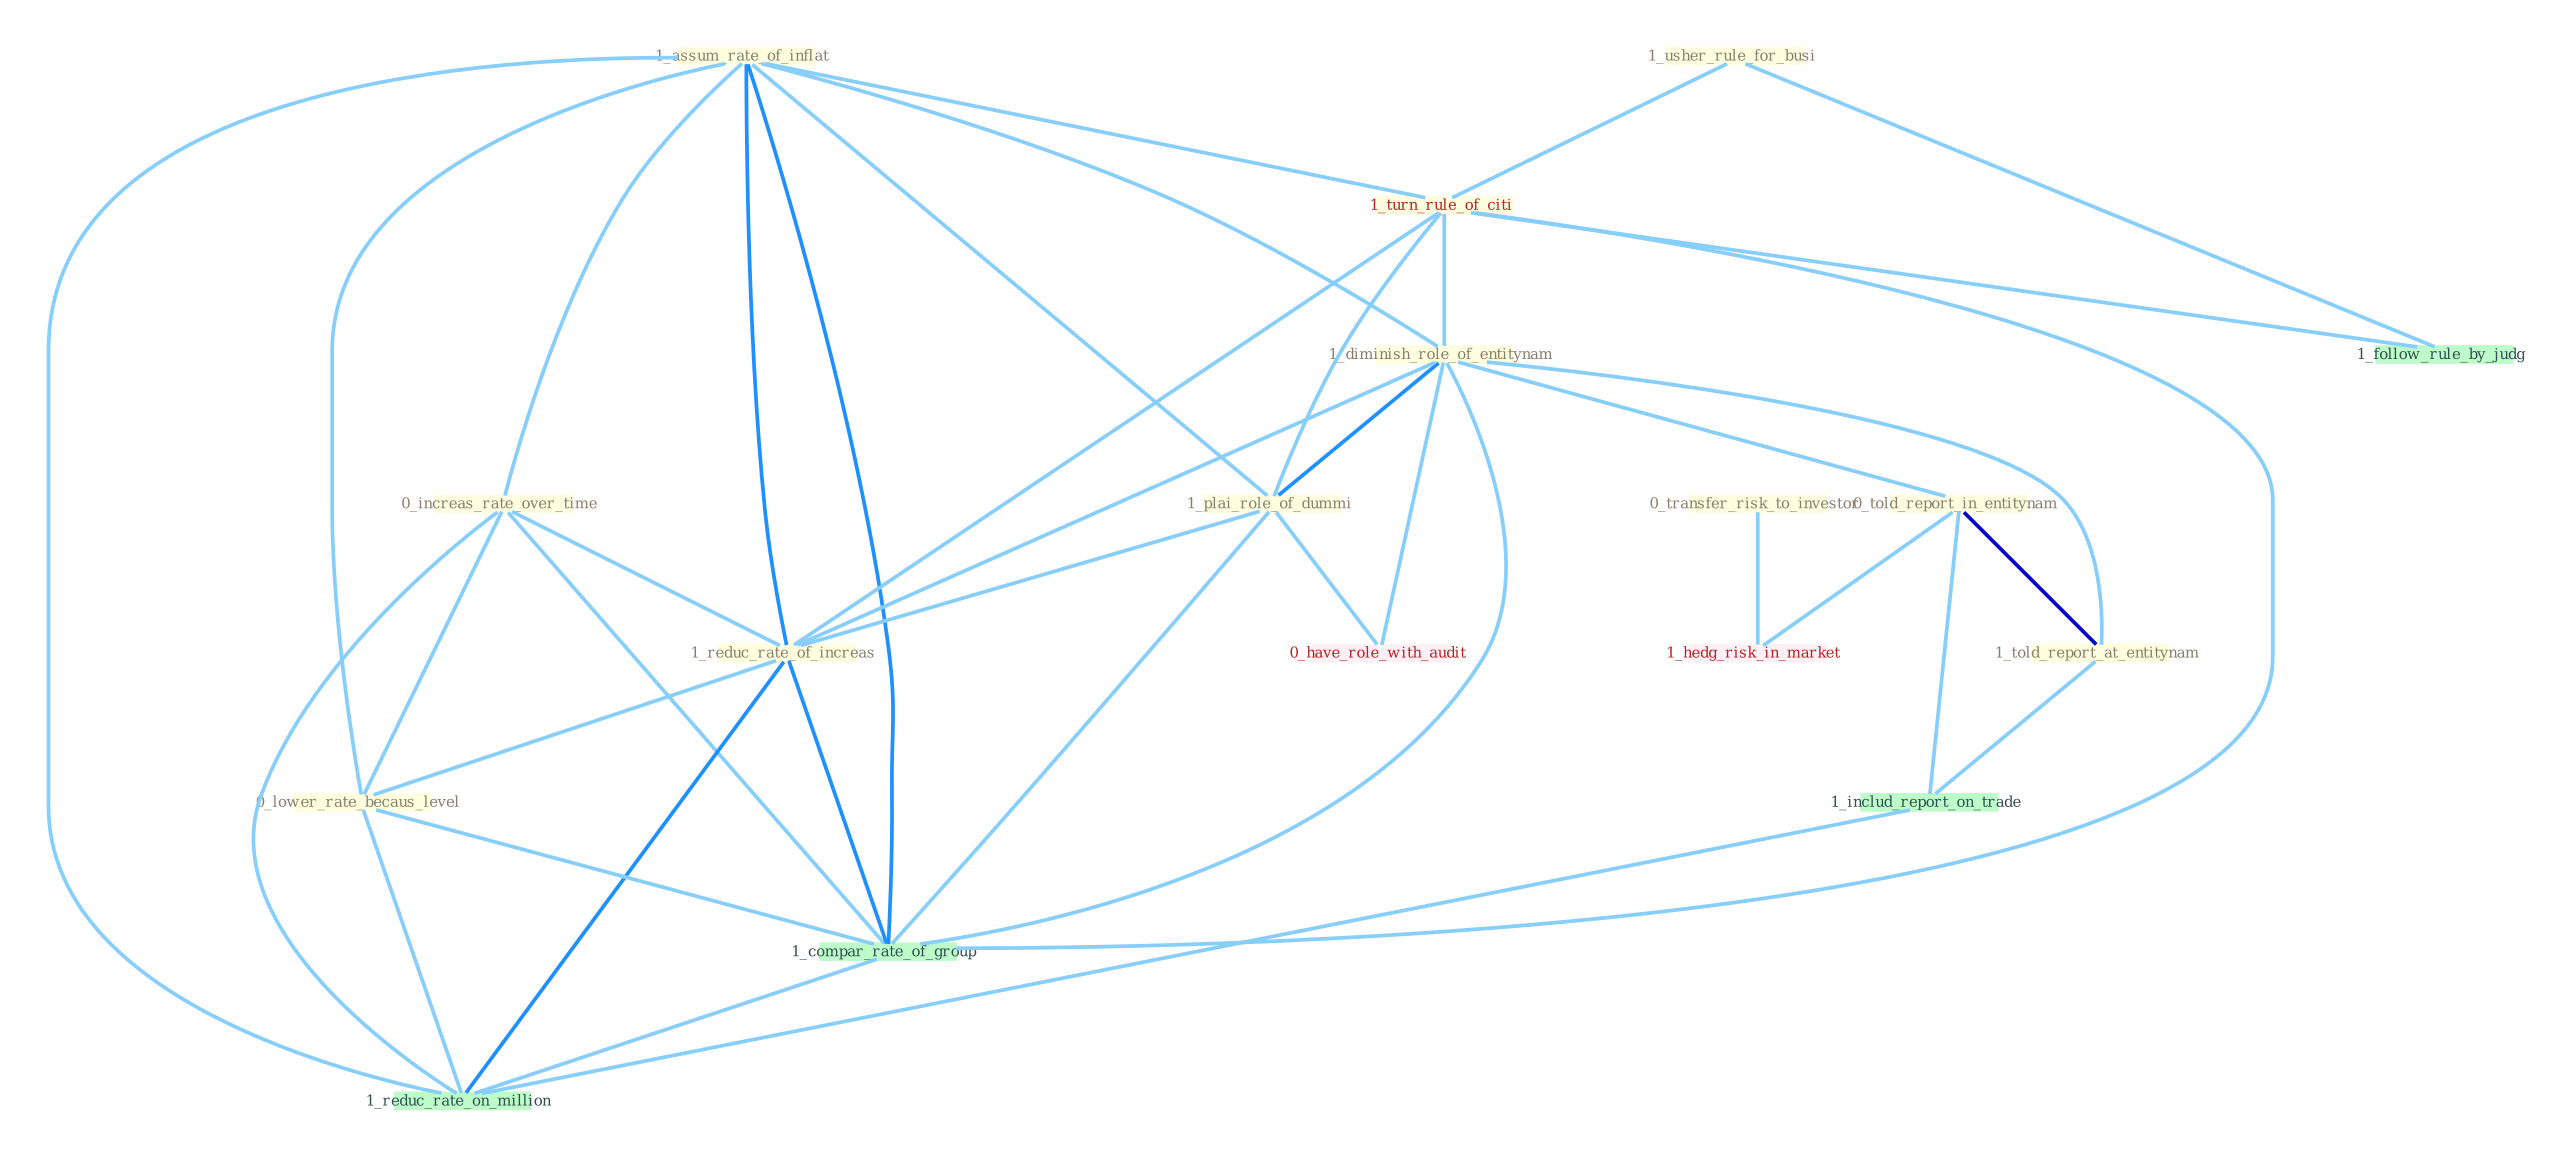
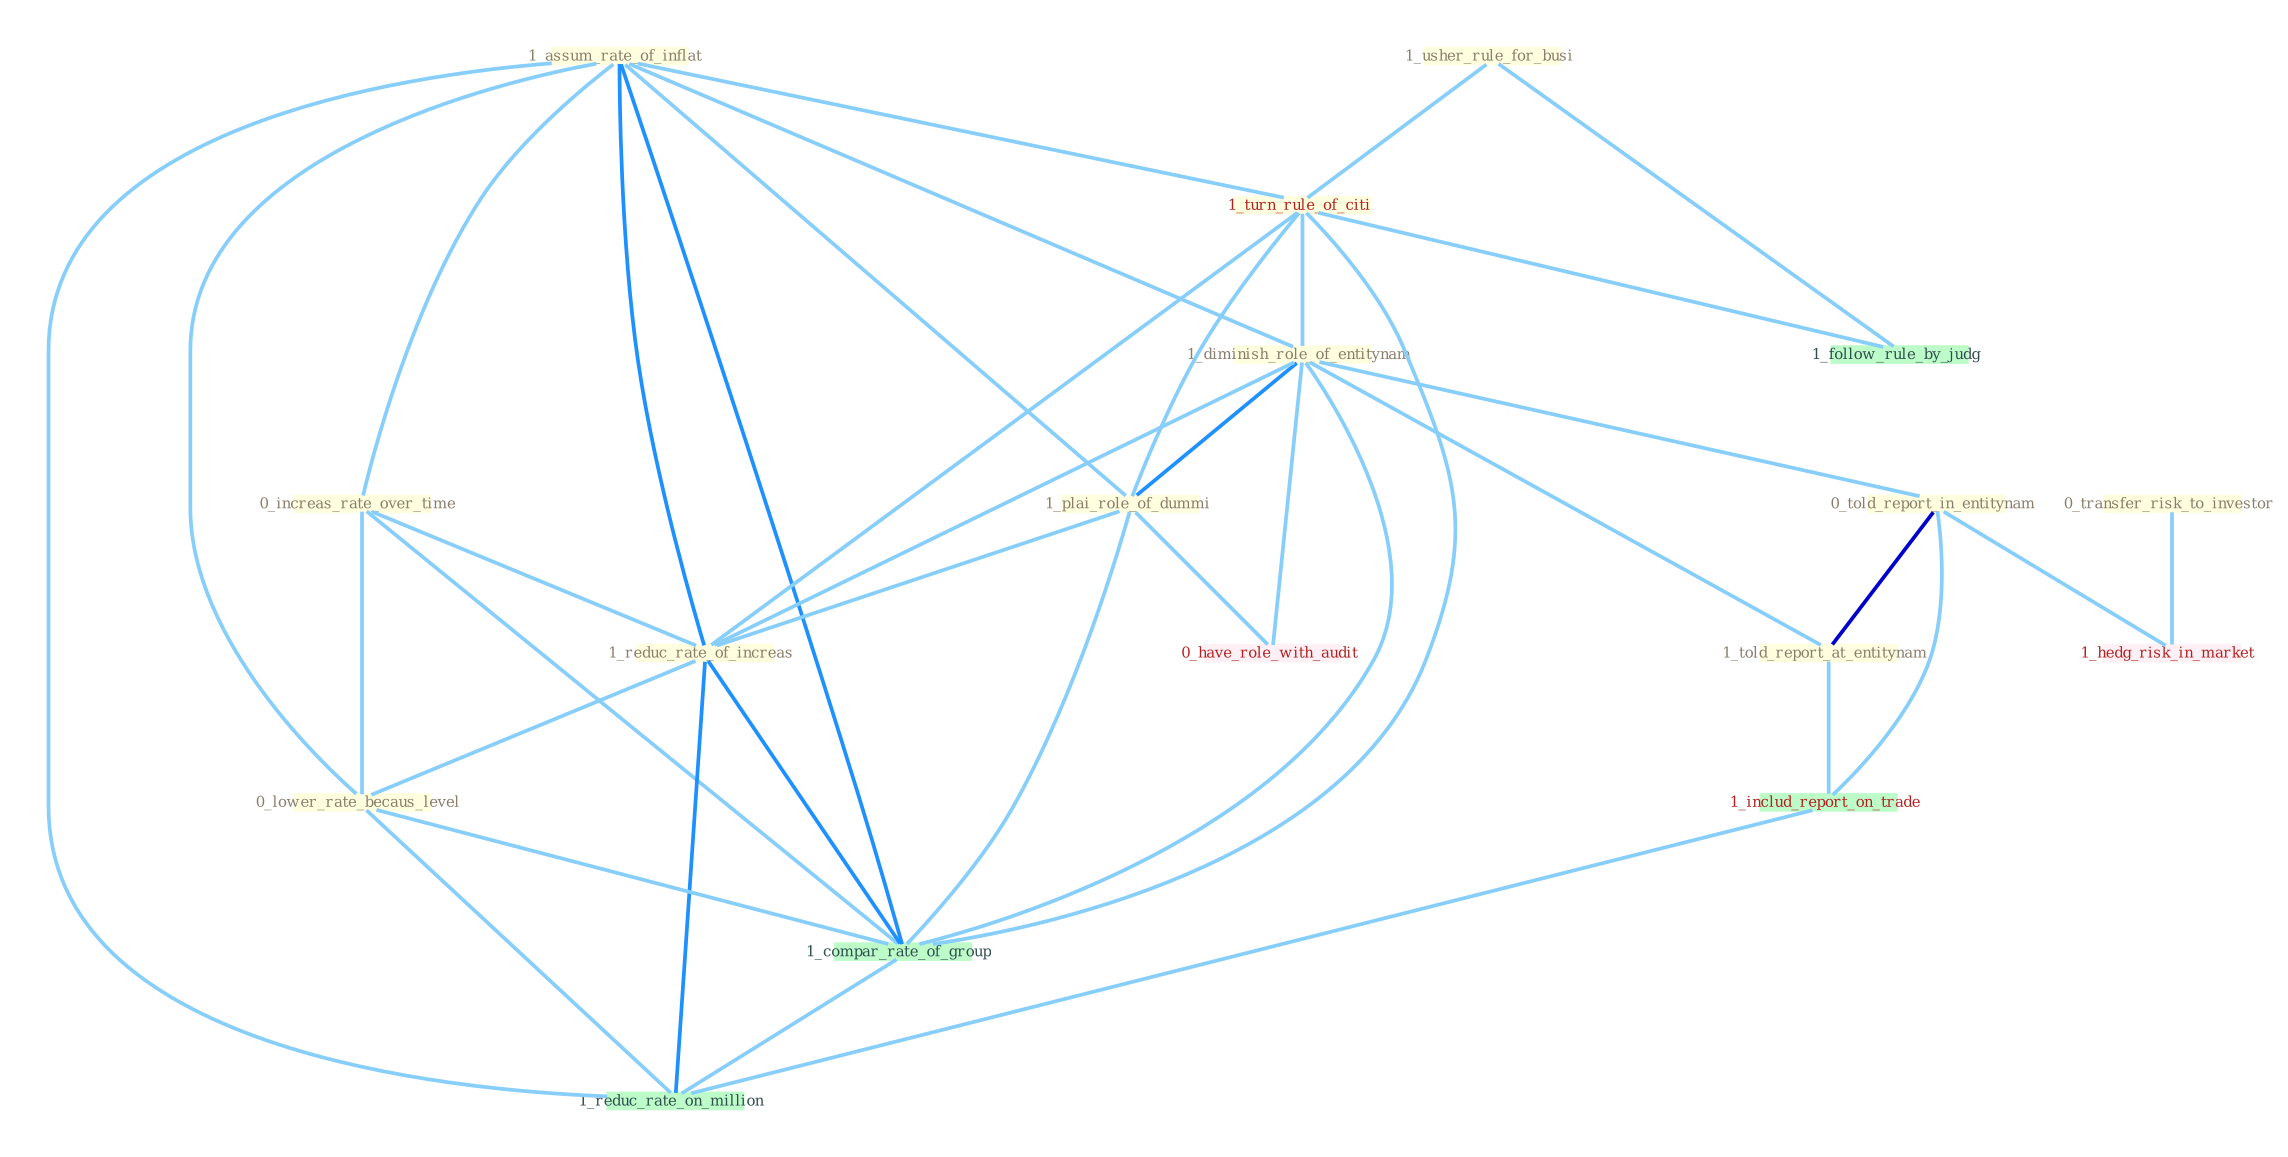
(261, 799) -> none
(1929, 802) -> (1829, 802)
